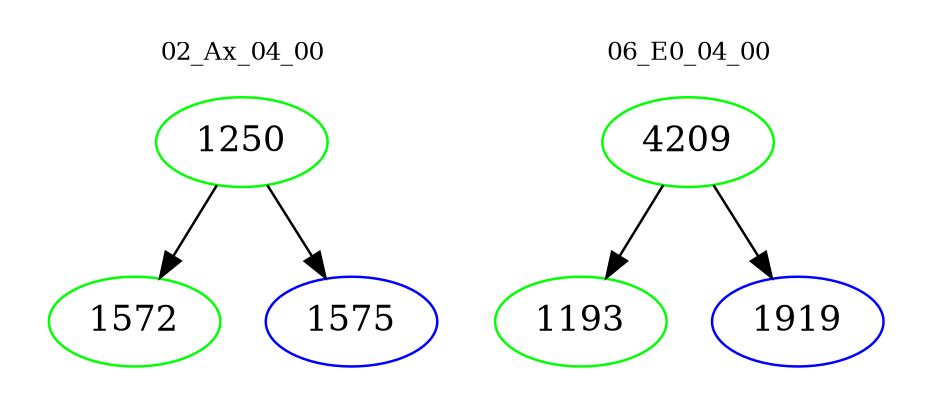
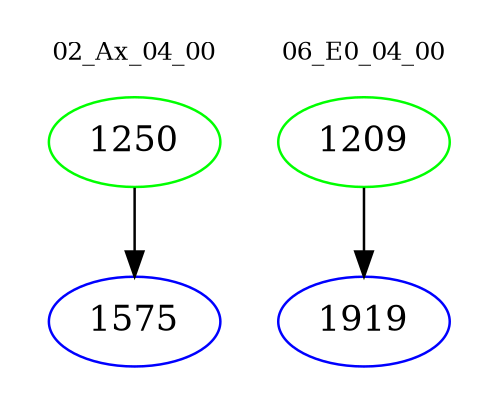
(688, 142) -> (364, 142)
(135, 322) -> none
(581, 322) -> none
